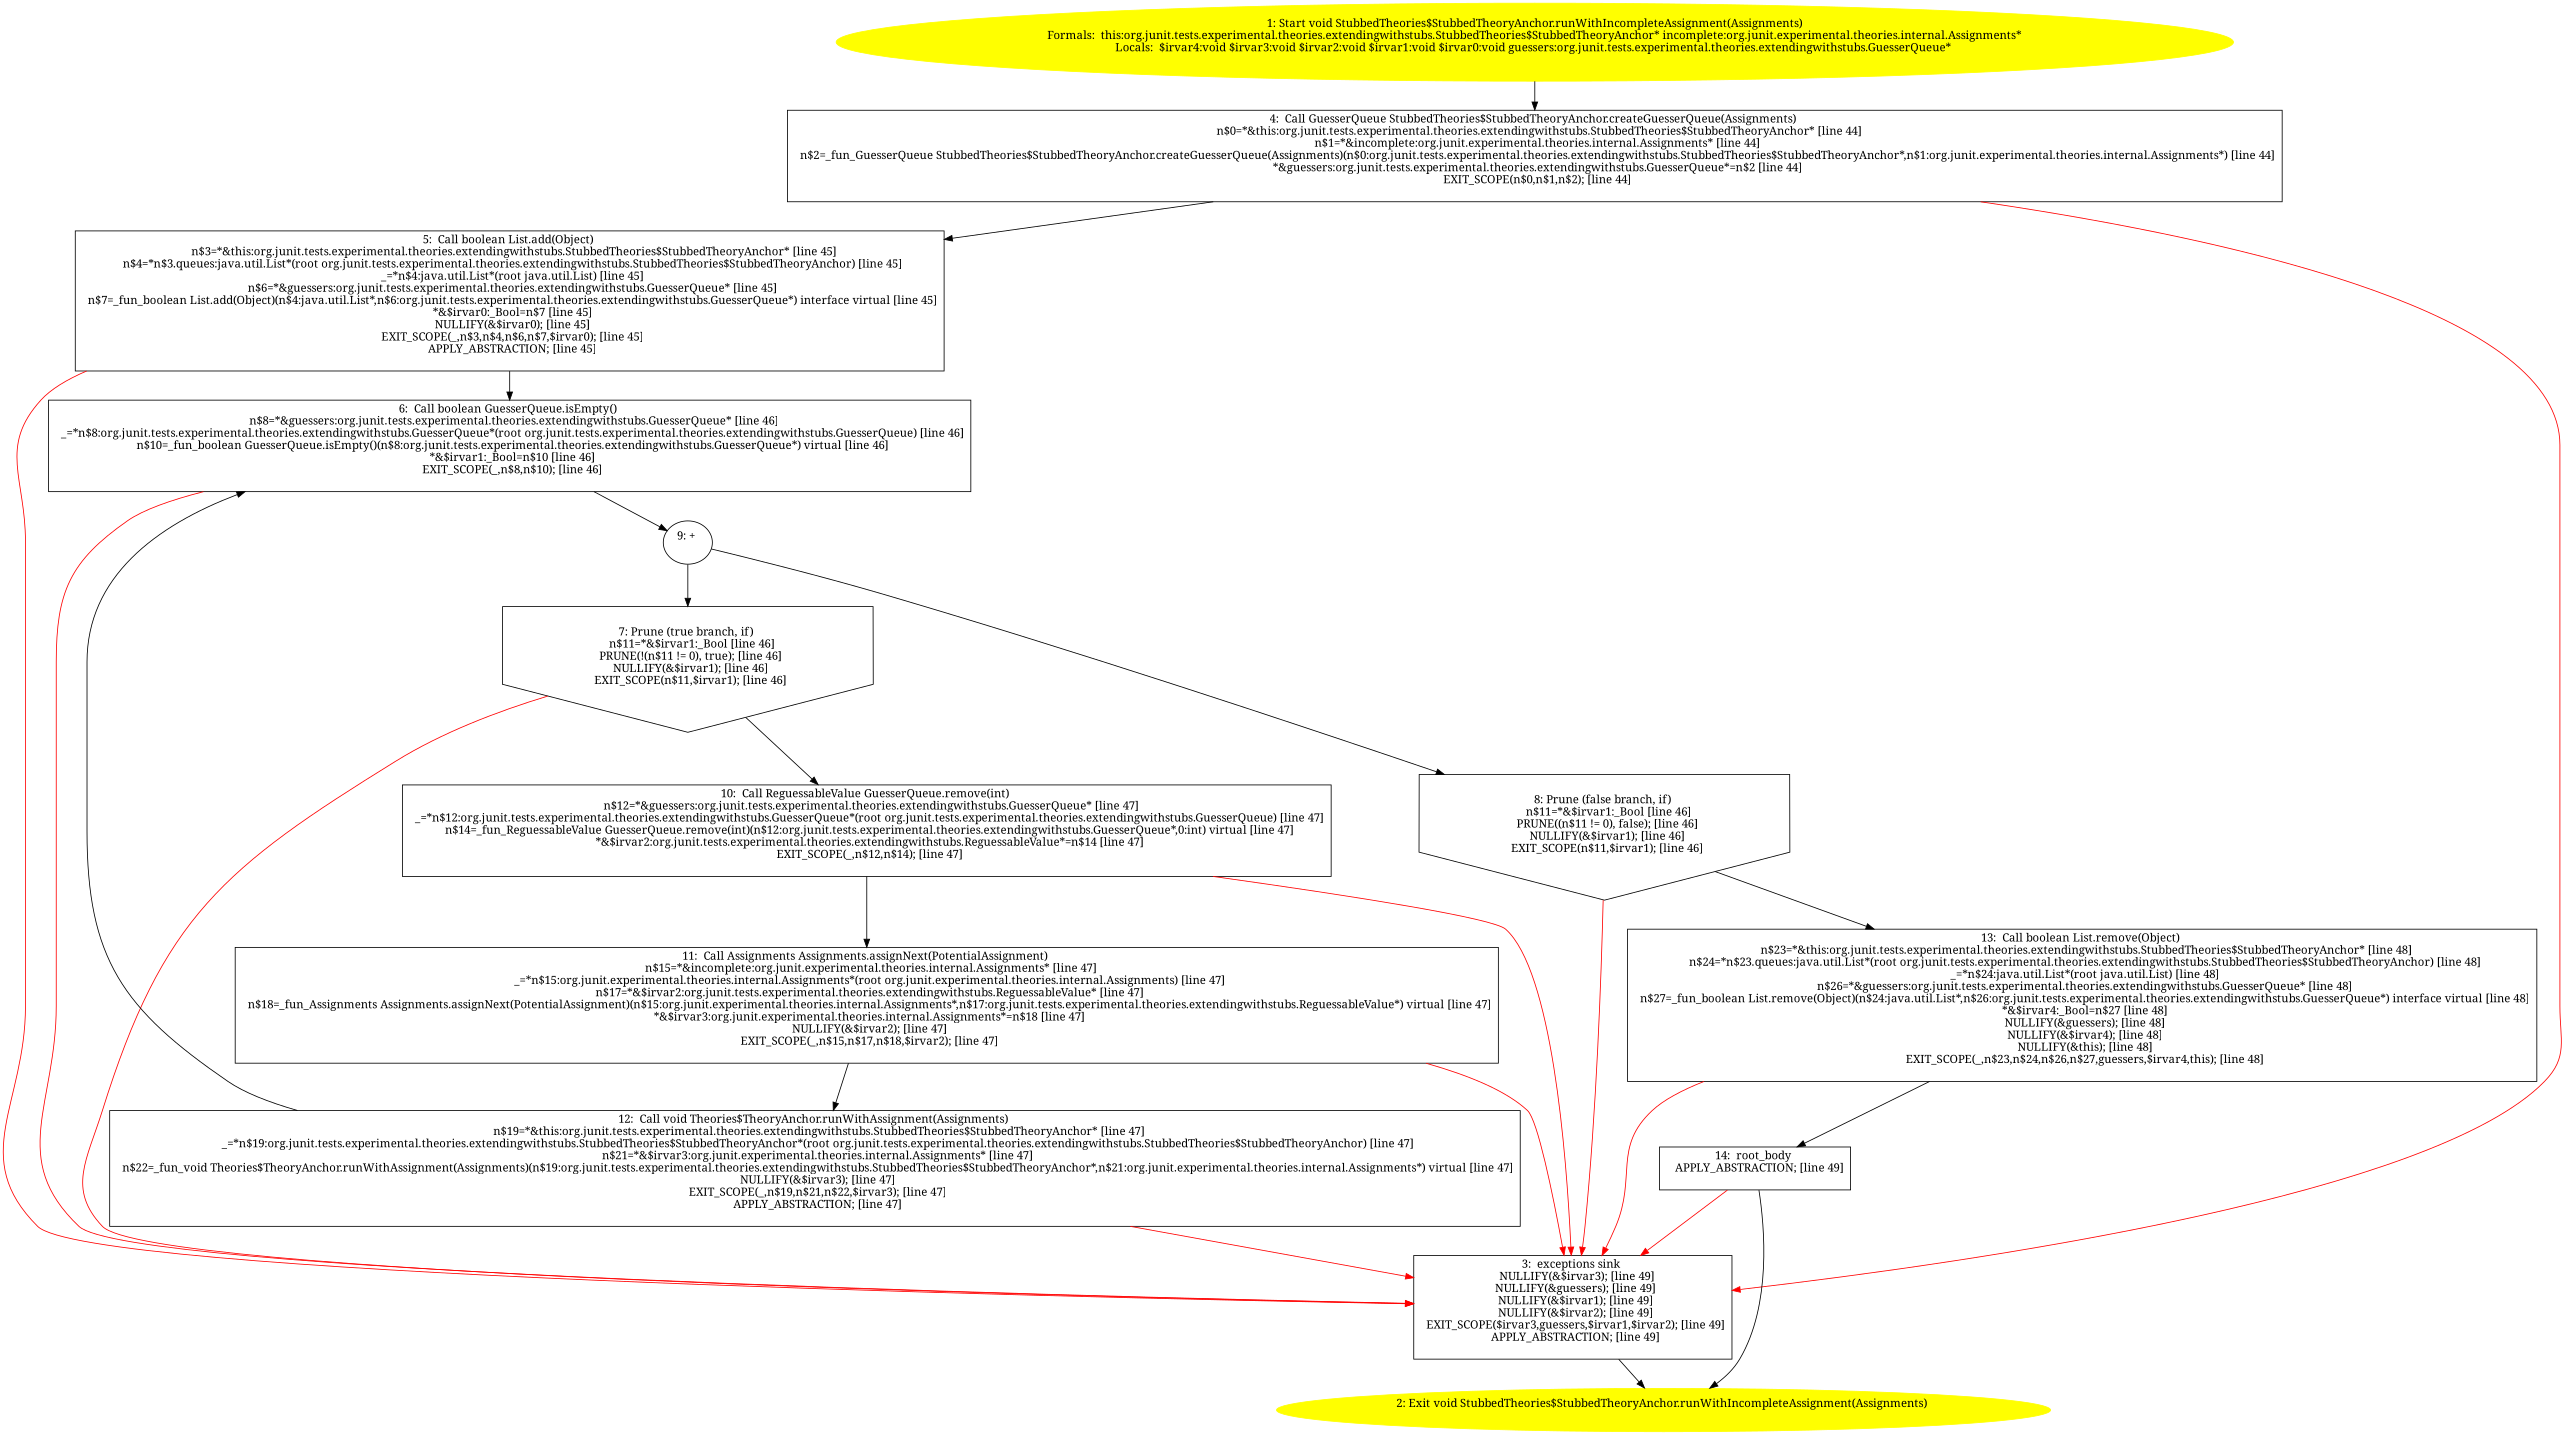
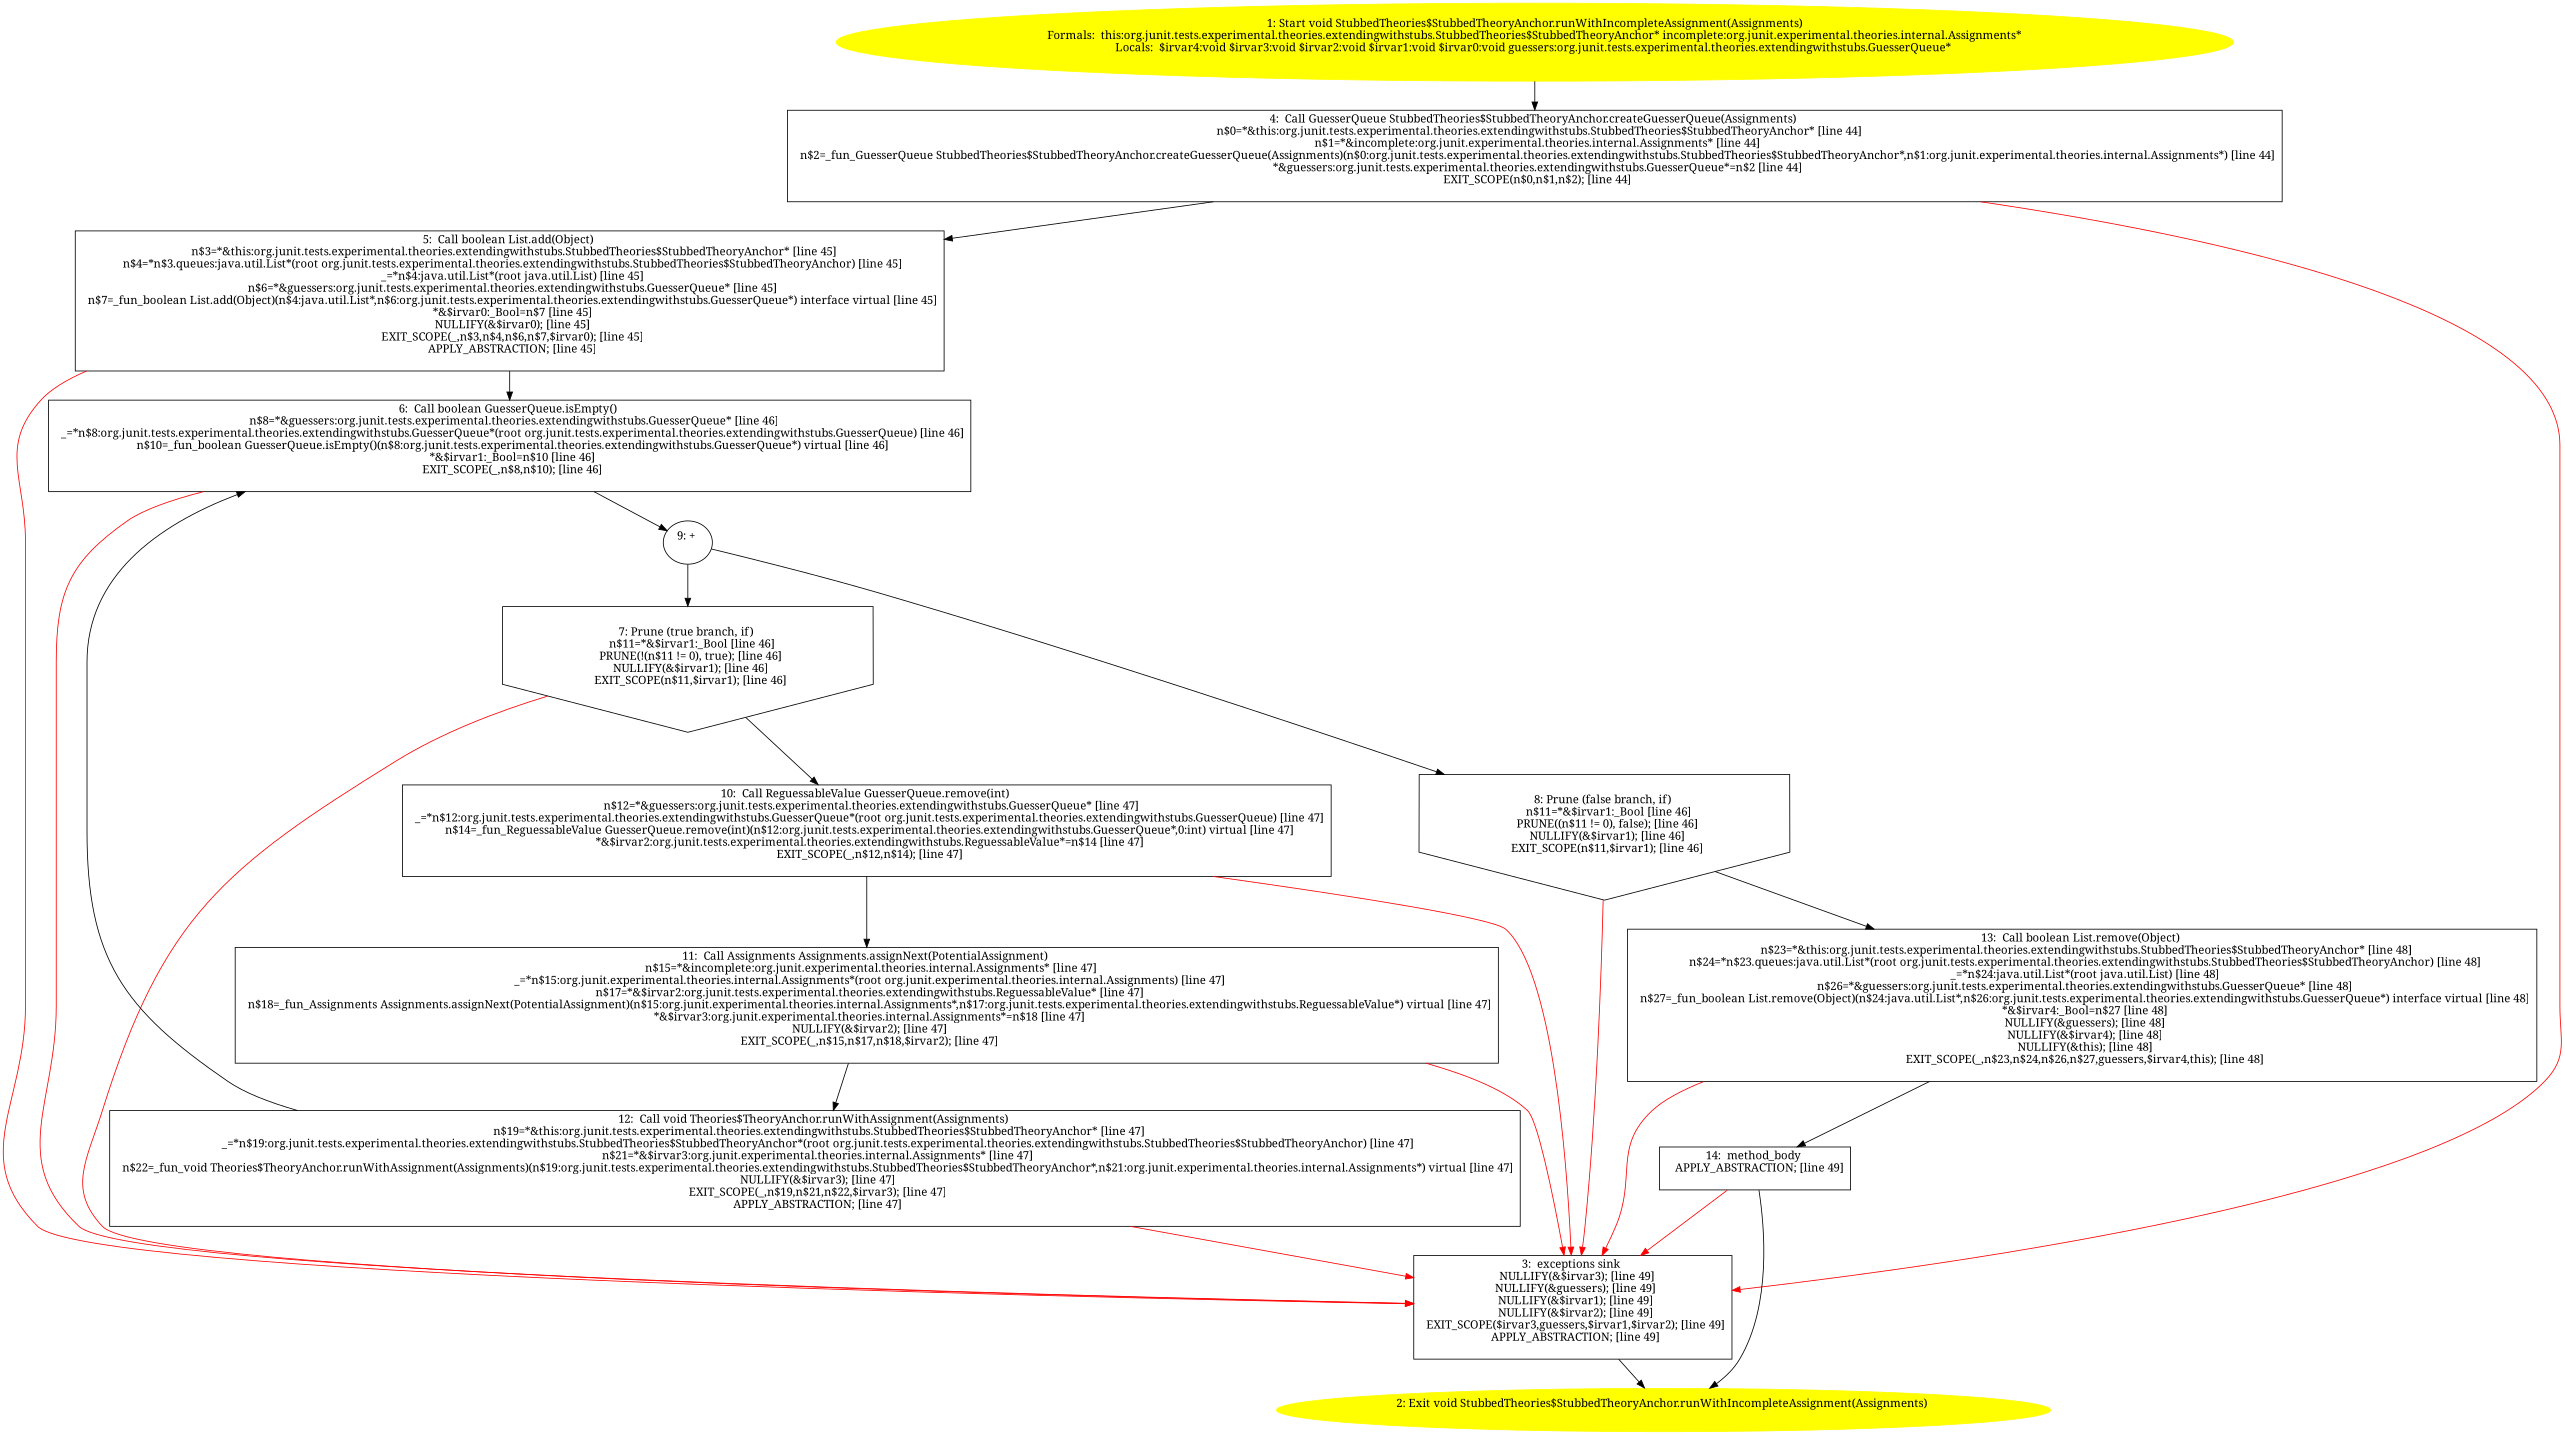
(1755, 1168) -> (1755, 1168)
